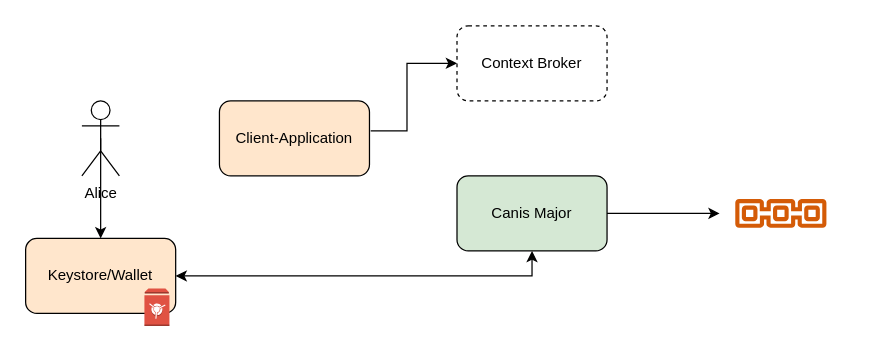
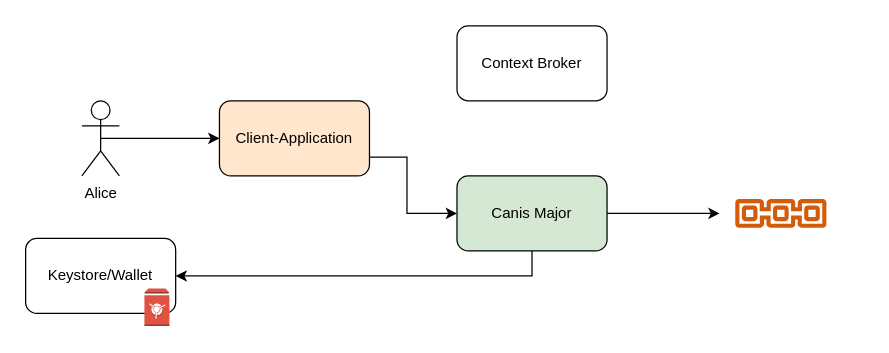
(532, 63) -> (532, 63)
(407, 94) -> none
none -> (407, 187)
(101, 192) -> (157, 138)
(532, 261) -> (532, 257)
(101, 276) -> (101, 276)
